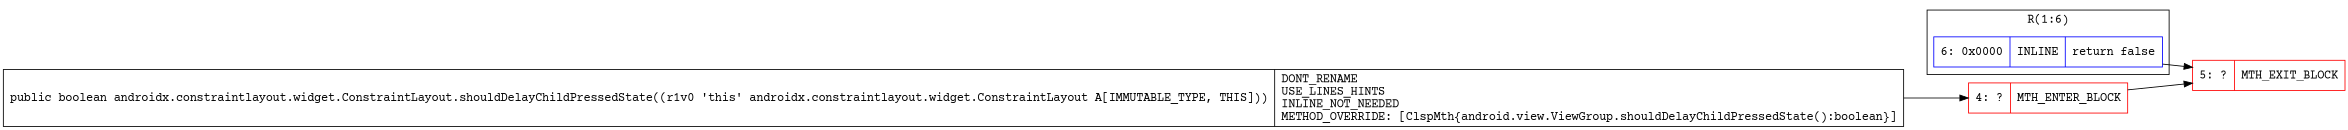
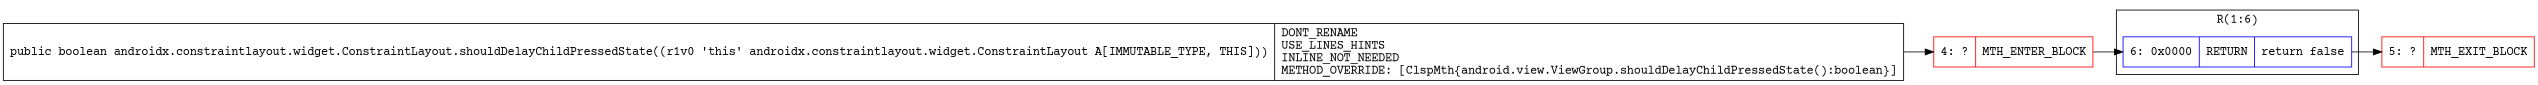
(2038, 52) -> (2227, 52)
(2156, 87) -> (2104, 52)
